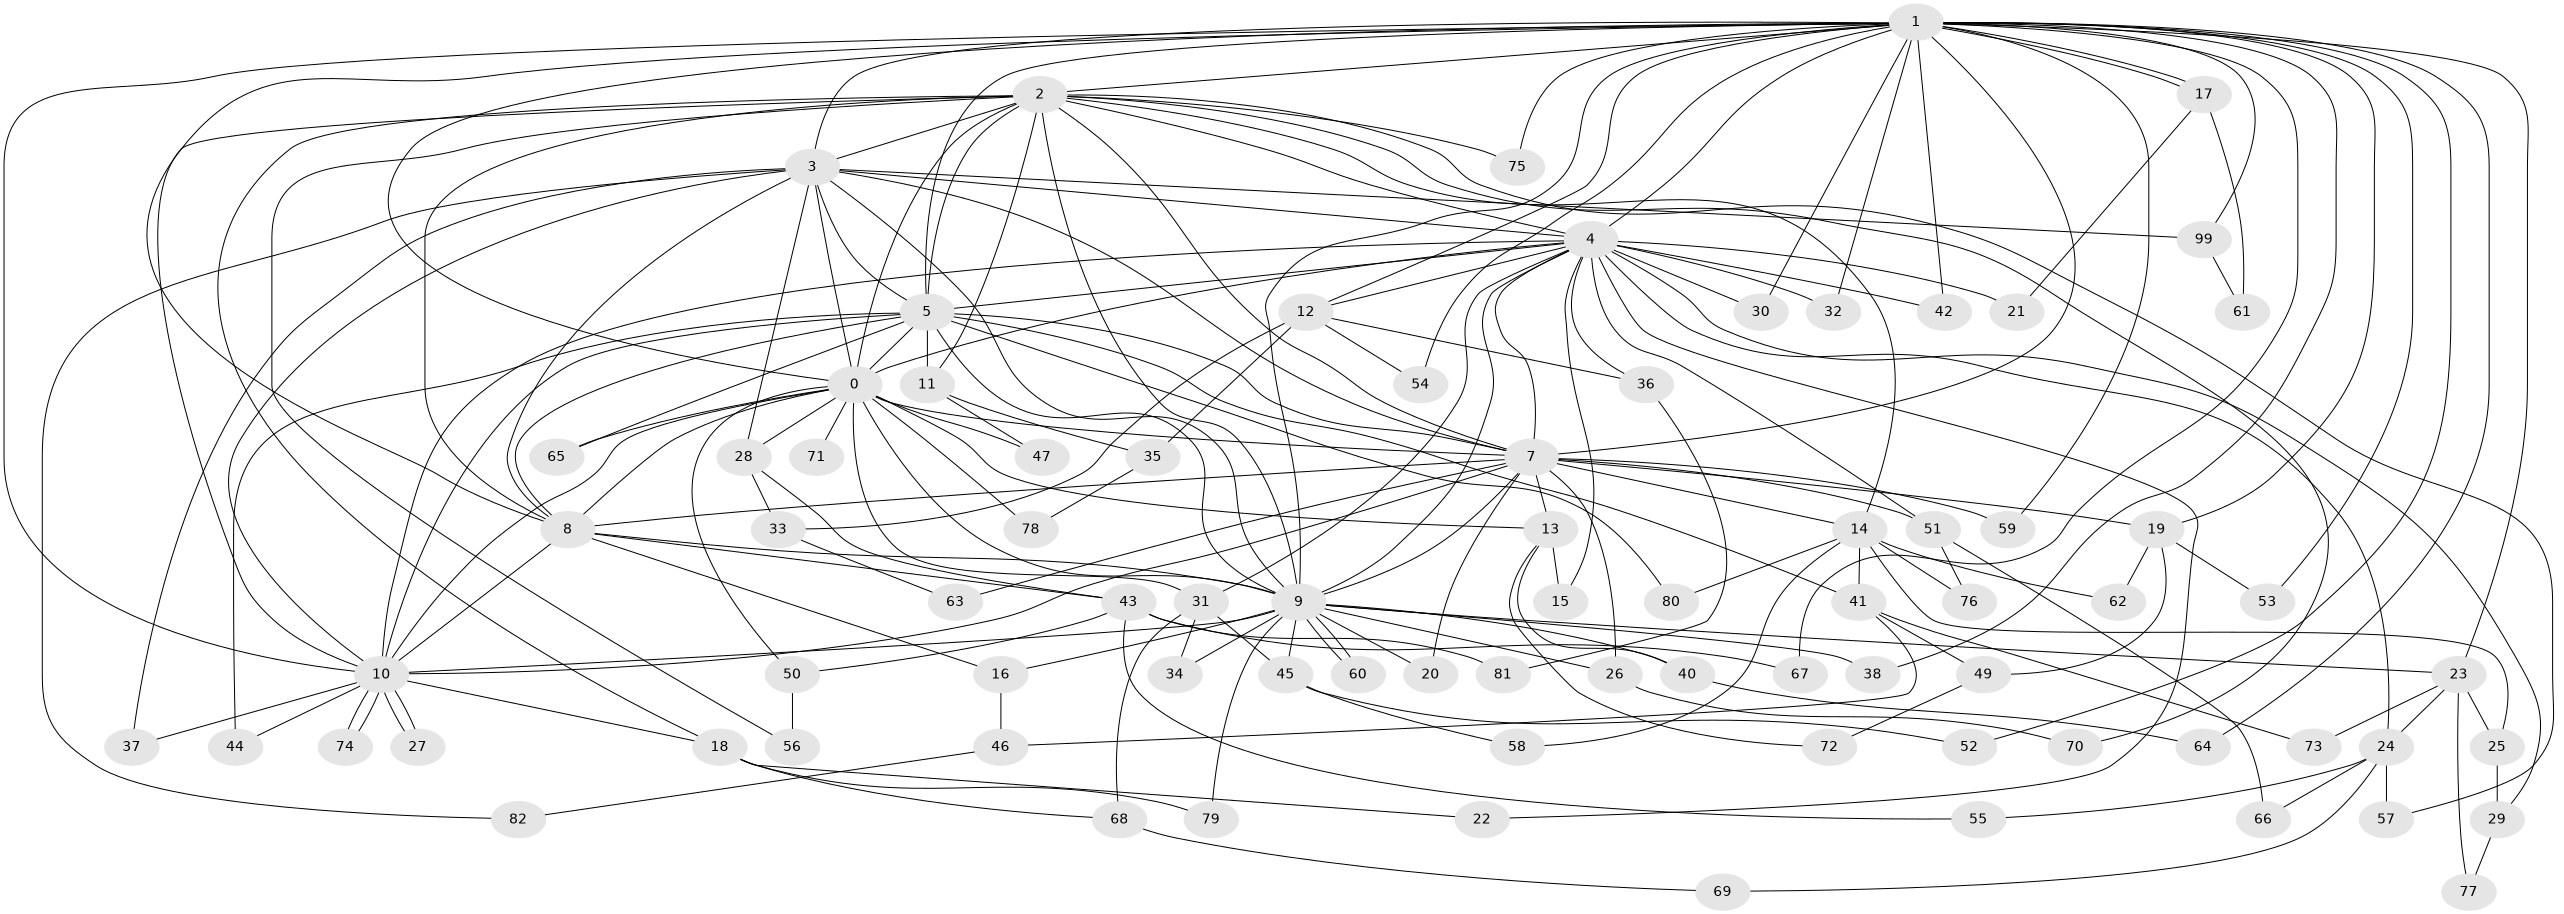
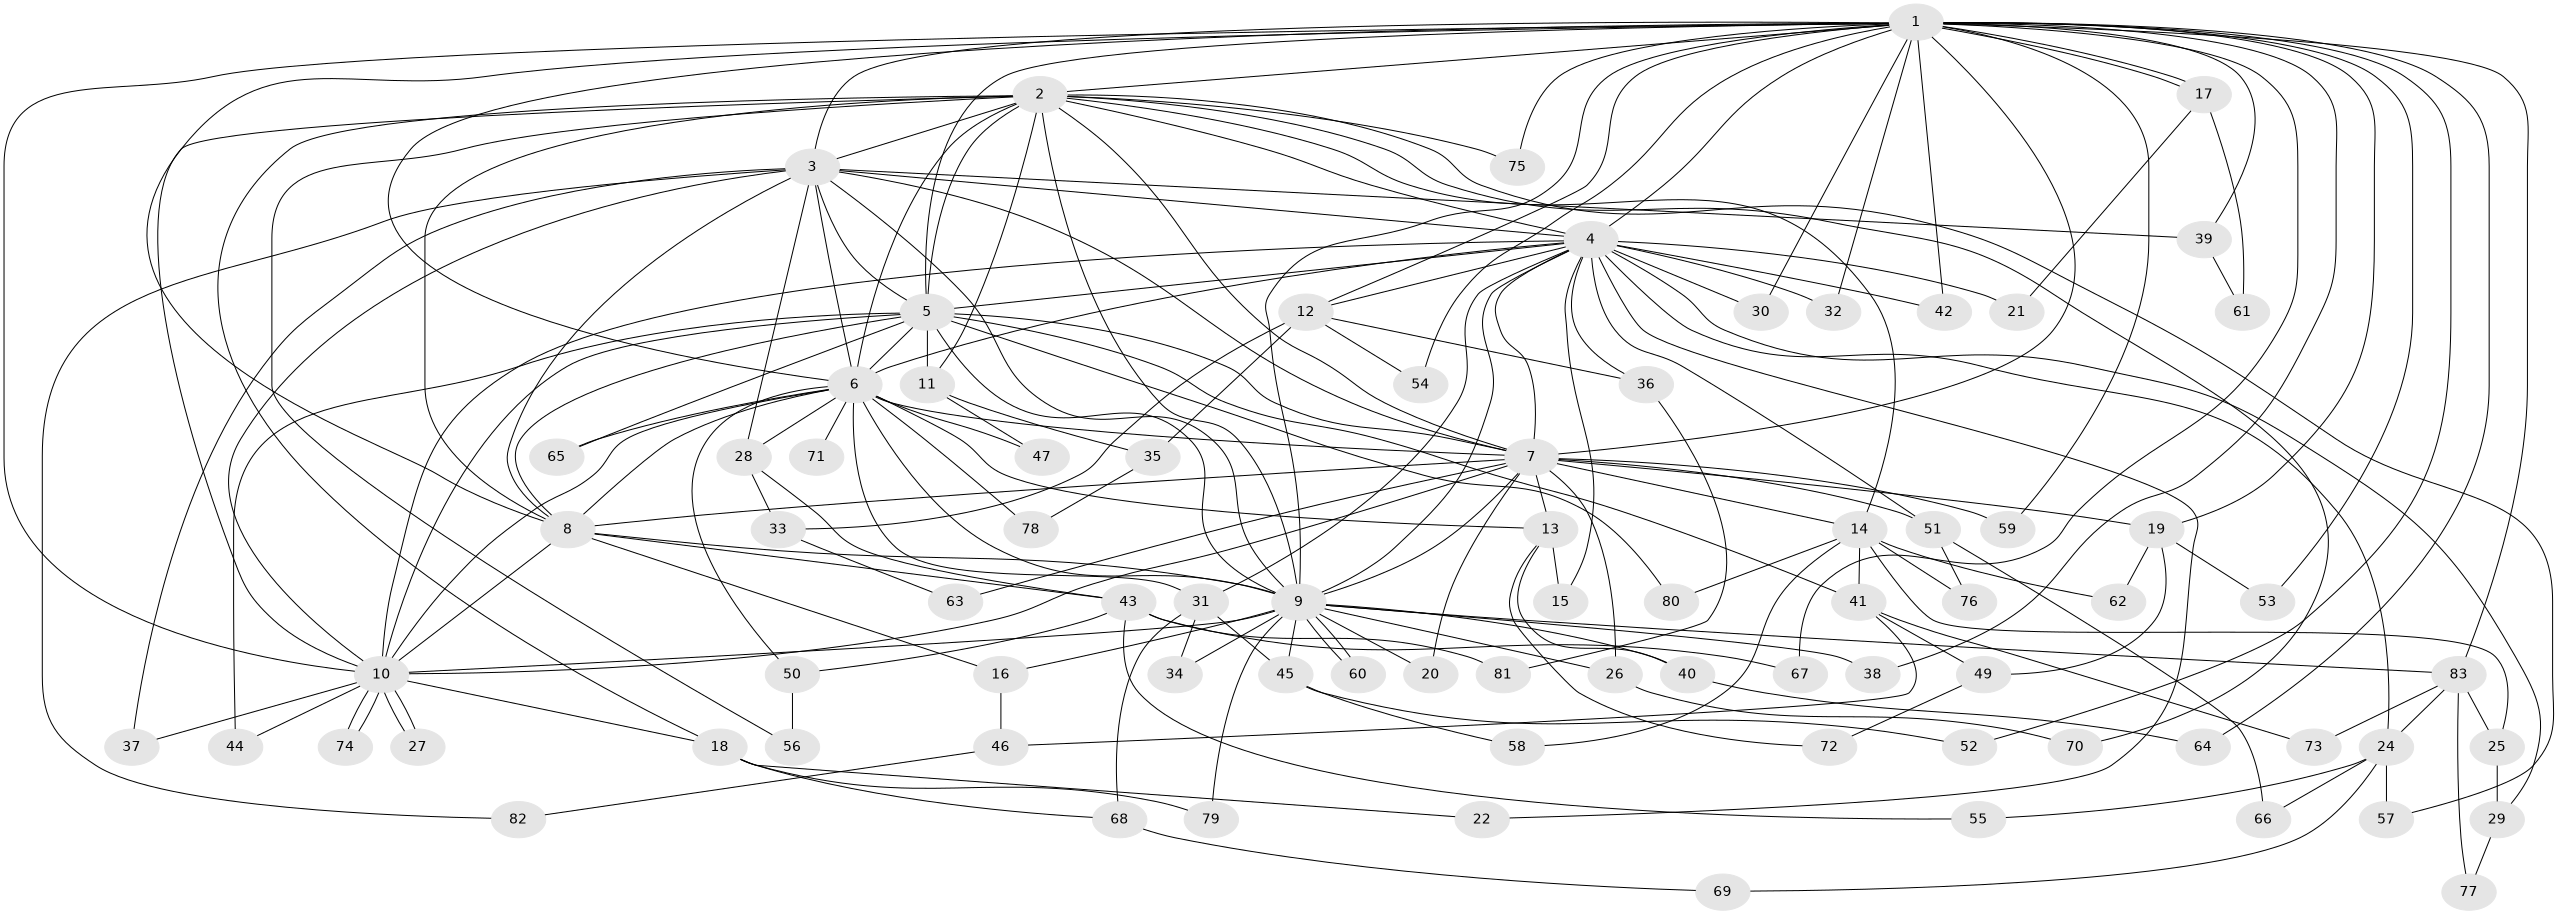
(2204, 240) -> (2204, 240)
(855, 385) -> (855, 385)
(2459, 675) -> (2459, 675)
